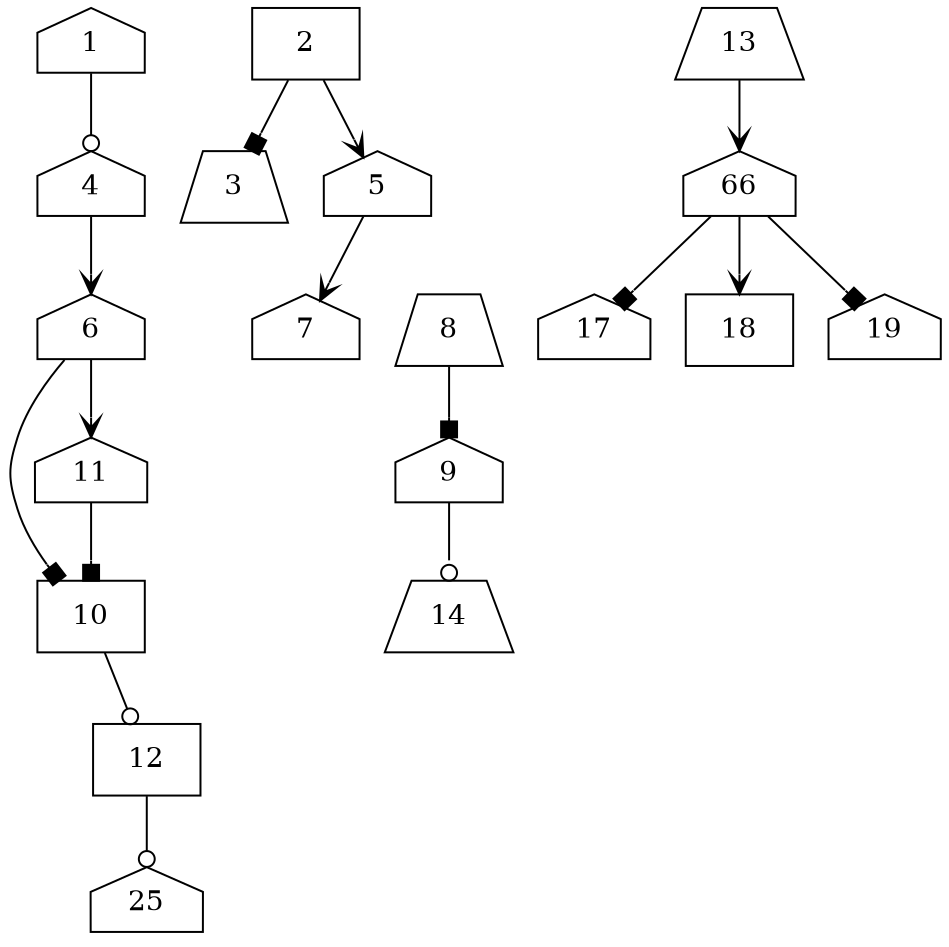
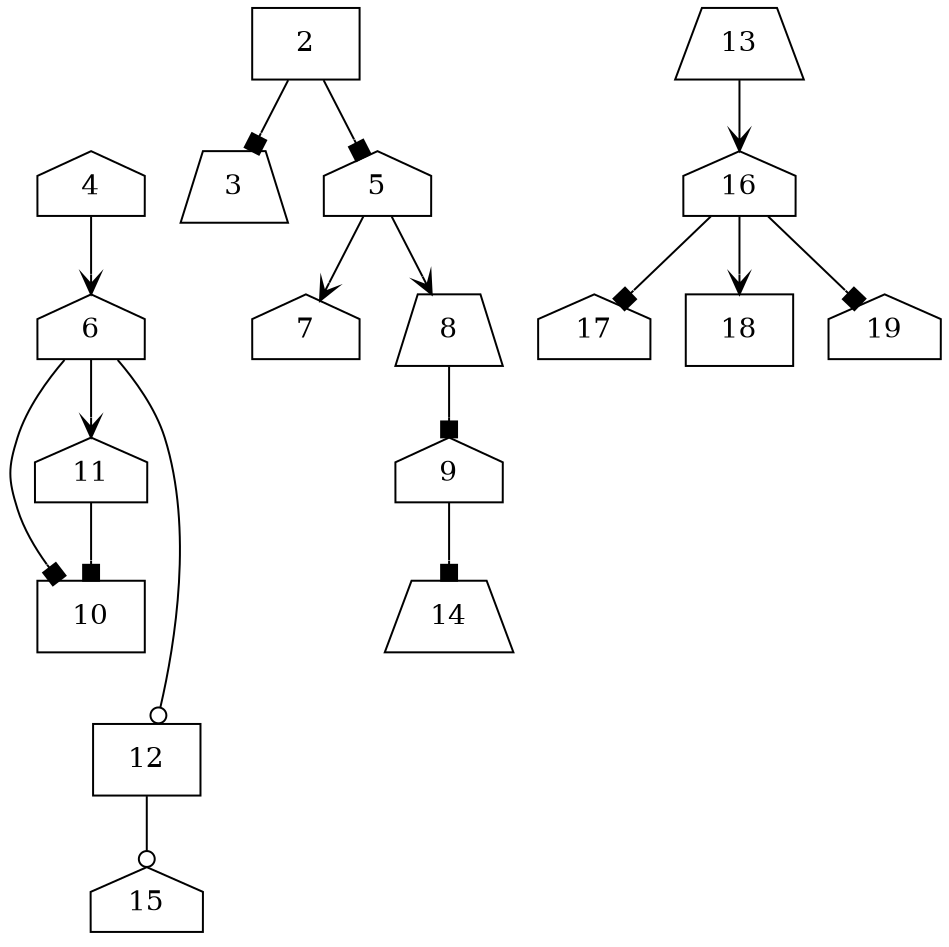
(91, 44) -> none
(339, 110) -> (339, 110)
(739, 187) -> (739, 187)
none -> (407, 246)
(449, 532) -> (449, 532)
(116, 681) -> (179, 527)
(147, 903) -> (147, 903)
